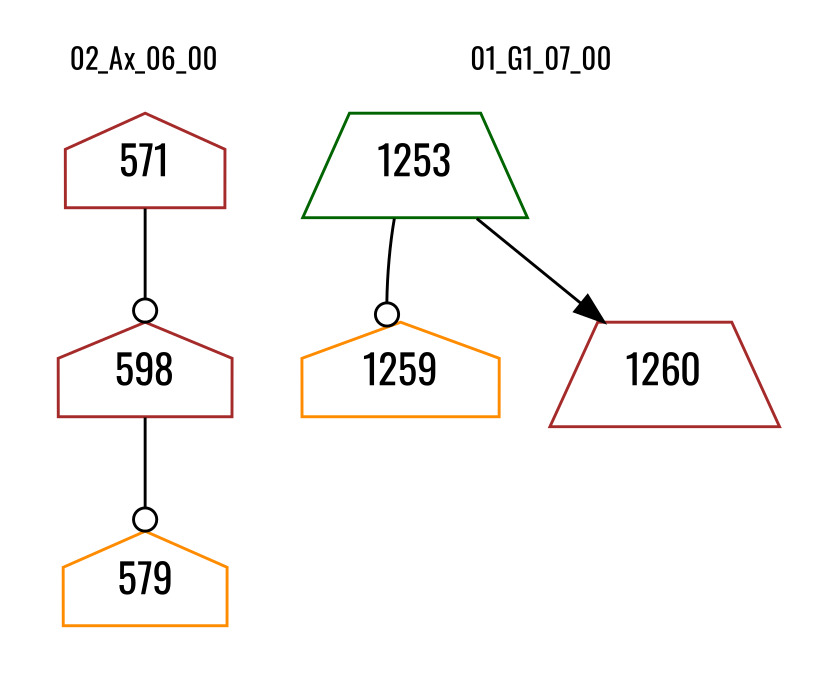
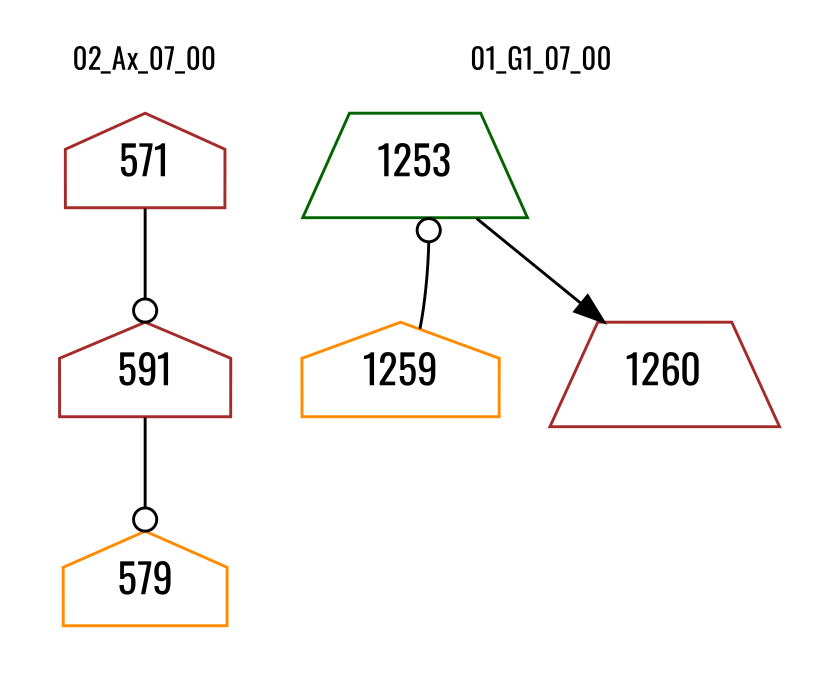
(145, 62) -> (145, 62)
(389, 260) -> (426, 286)
(145, 374) -> (145, 374)
